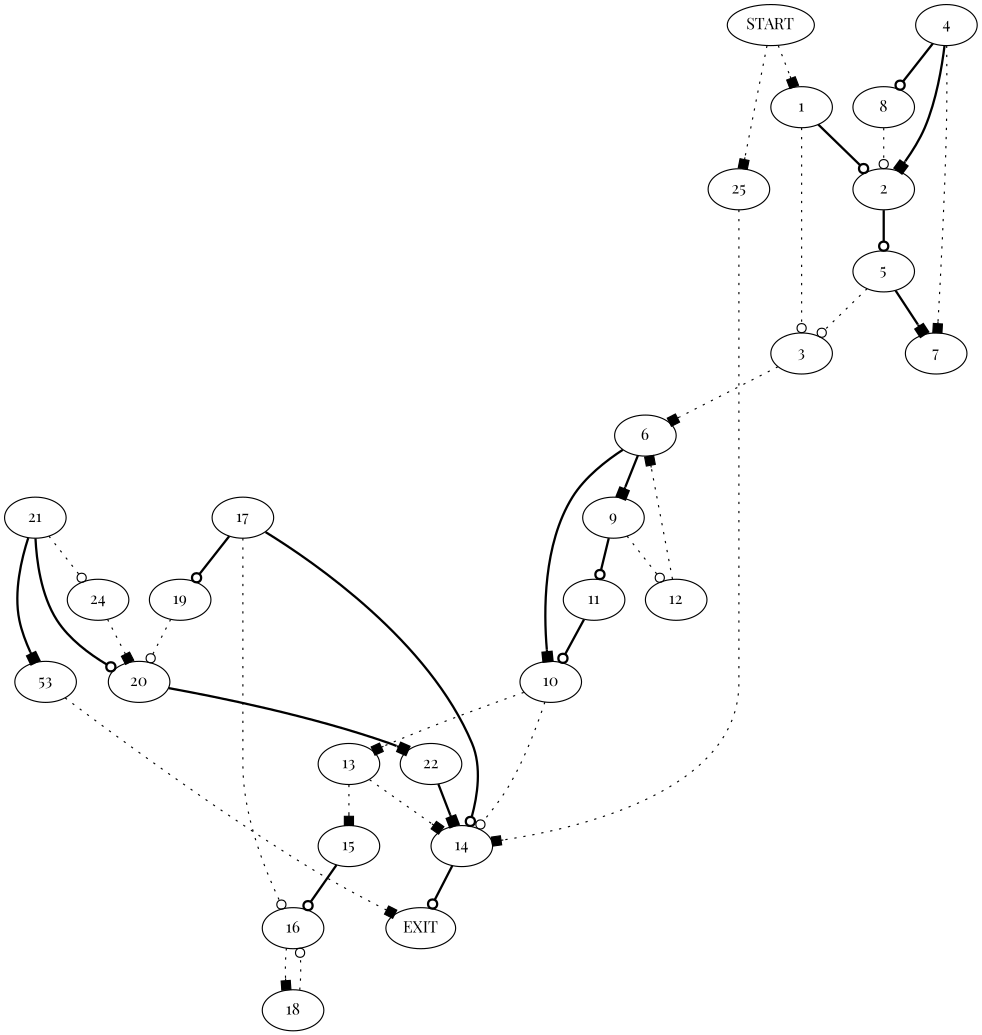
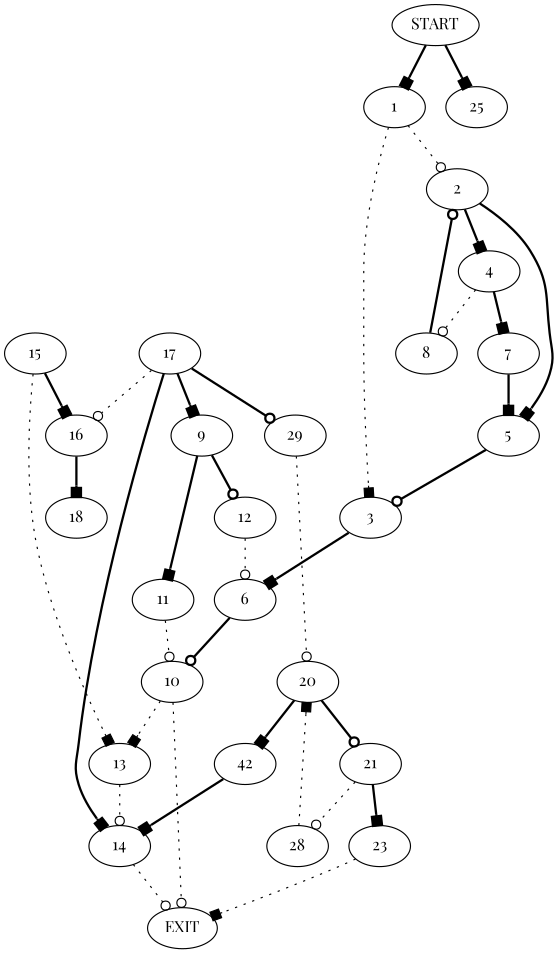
(784, 61) -> (418, 61)
(918, 63) -> (461, 309)
(756, 102) -> (454, 61)
(932, 106) -> (471, 225)
(884, 144) -> (441, 276)
(839, 145) -> (423, 145)
(945, 183) -> (497, 307)
(802, 226) -> (364, 305)
(884, 226) -> (546, 296)
(907, 308) -> (509, 389)
(846, 309) -> (444, 474)
(729, 392) -> (313, 556)
(632, 471) -> (184, 389)
(662, 523) -> (245, 554)
(555, 537) -> (212, 637)
(605, 554) -> (184, 512)
(642, 555) -> (221, 473)
(739, 599) -> none
(98, 600) -> (298, 846)
(180, 600) -> (295, 436)
(52, 612) -> (336, 719)
(575, 637) -> (167, 636)
(410, 650) -> (104, 596)
(46, 682) -> (380, 846)
(431, 764) -> (245, 764)
(520, 765) -> (177, 800)
(349, 799) -> (40, 560)
(401, 802) -> (120, 801)
(444, 883) -> (148, 883)
(323, 884) -> (53, 389)
(285, 963) -> (76, 471)
(301, 974) -> none
